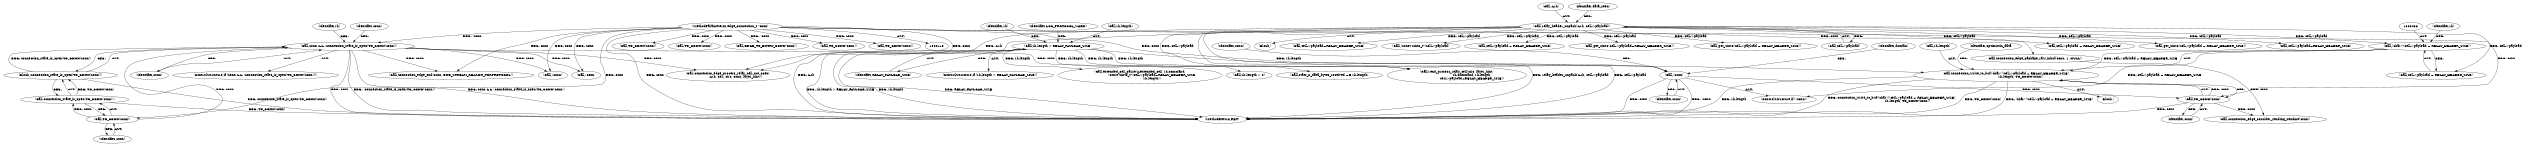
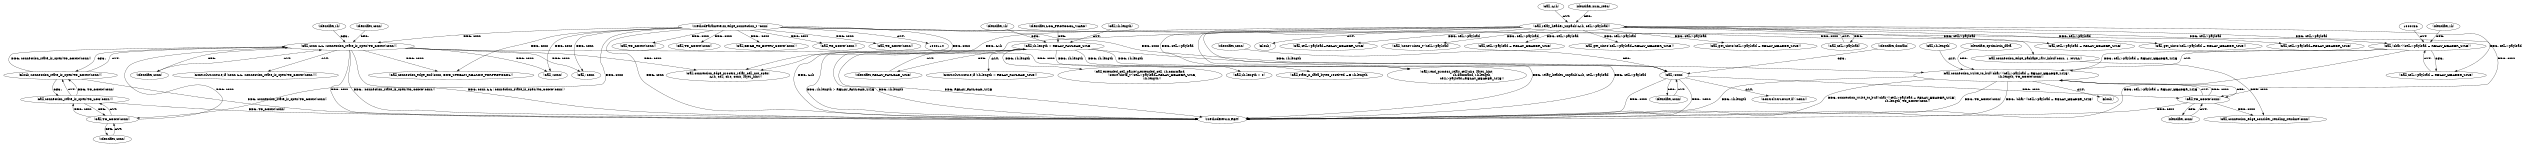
(1593, 7) -> (1593, 7)
(472, 36) -> (472, 36)
(937, 46) -> (937, 46)
(2115, 75) -> (1898, 112)
(75, 100) -> (75, 100)
